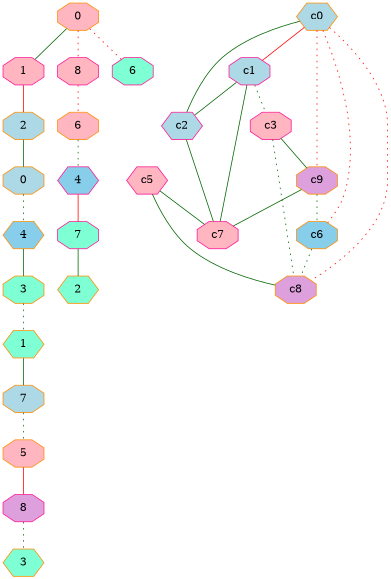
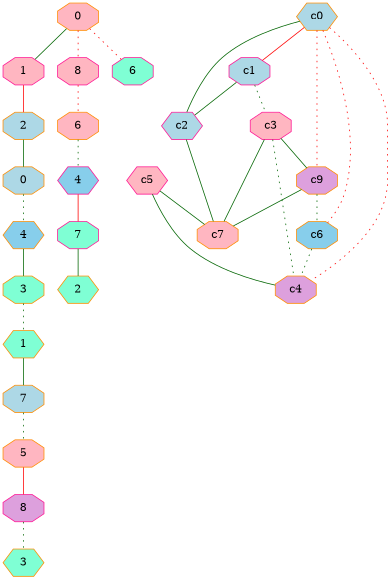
(234, 153) -> (244, 180)
(218, 235) -> (218, 235)
(296, 290) -> (296, 290)
